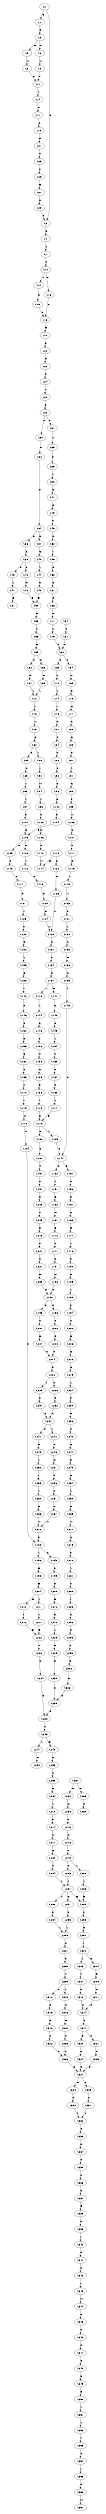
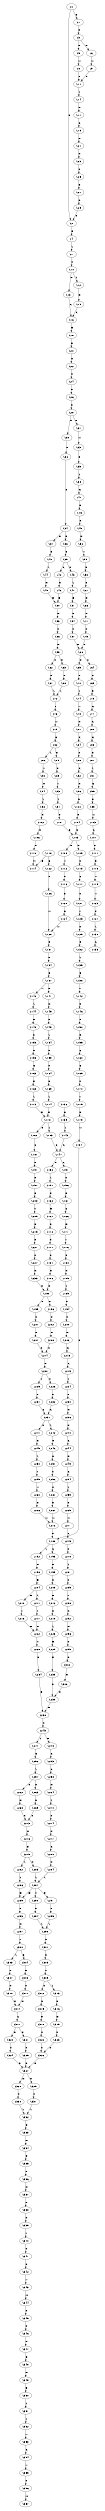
none -> (72, 613)
(67, 957) -> none
none -> (35, 1768)
none -> (32, 1815)
